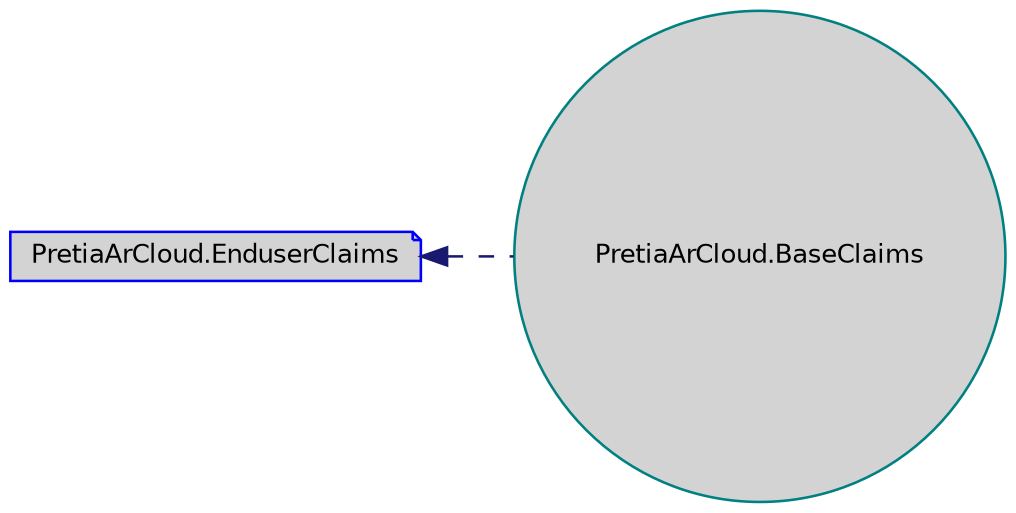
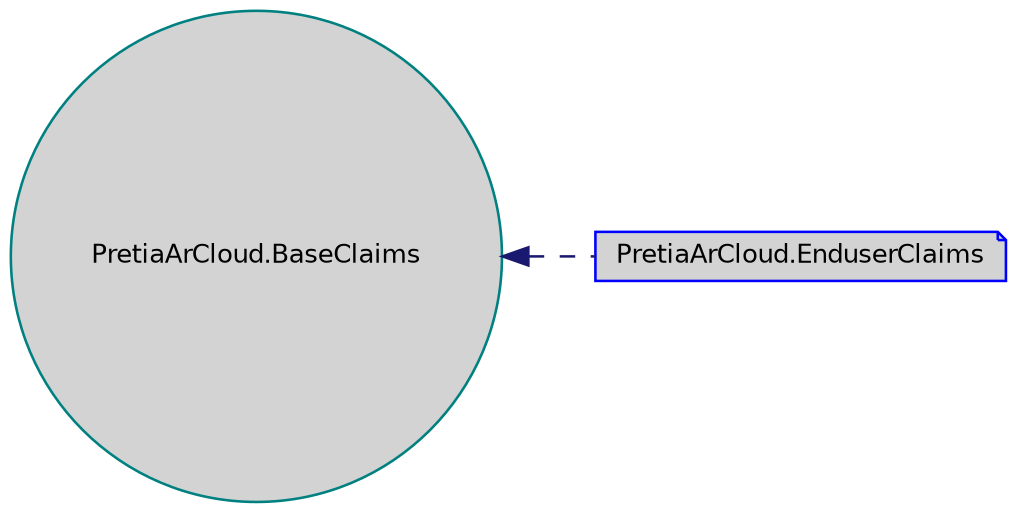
(481, 256) -> (562, 256)
